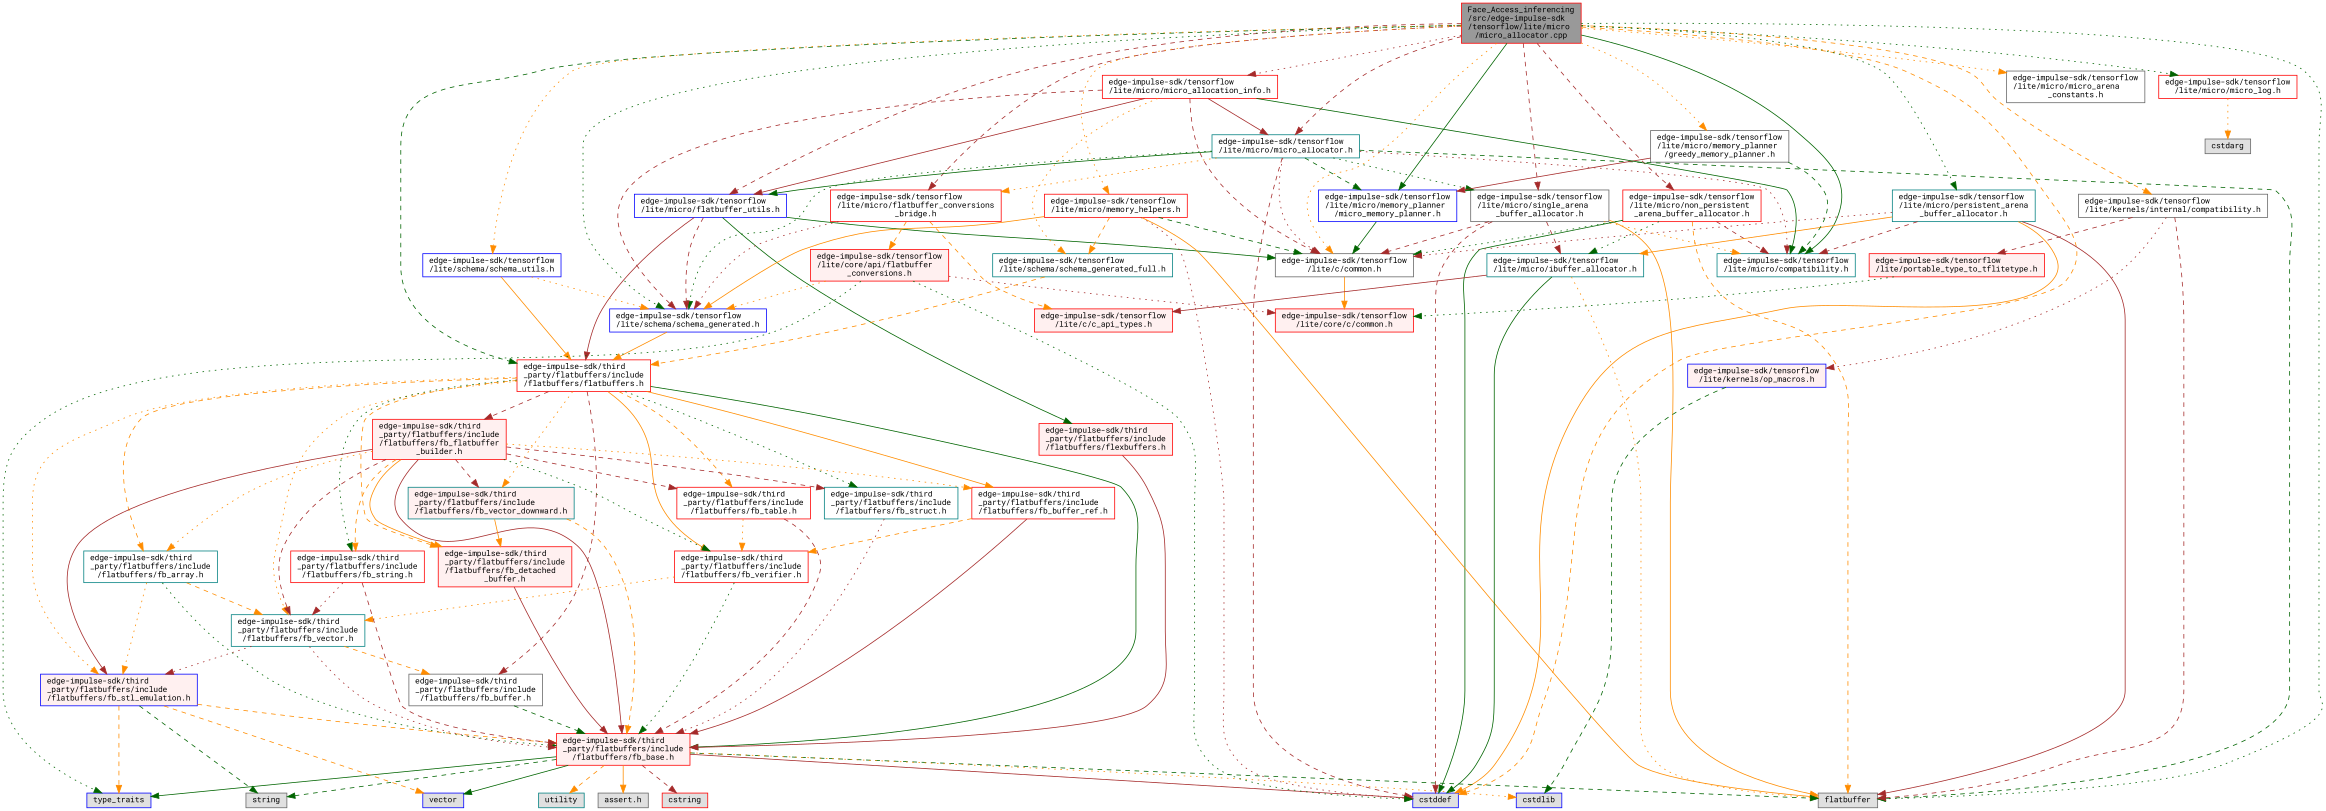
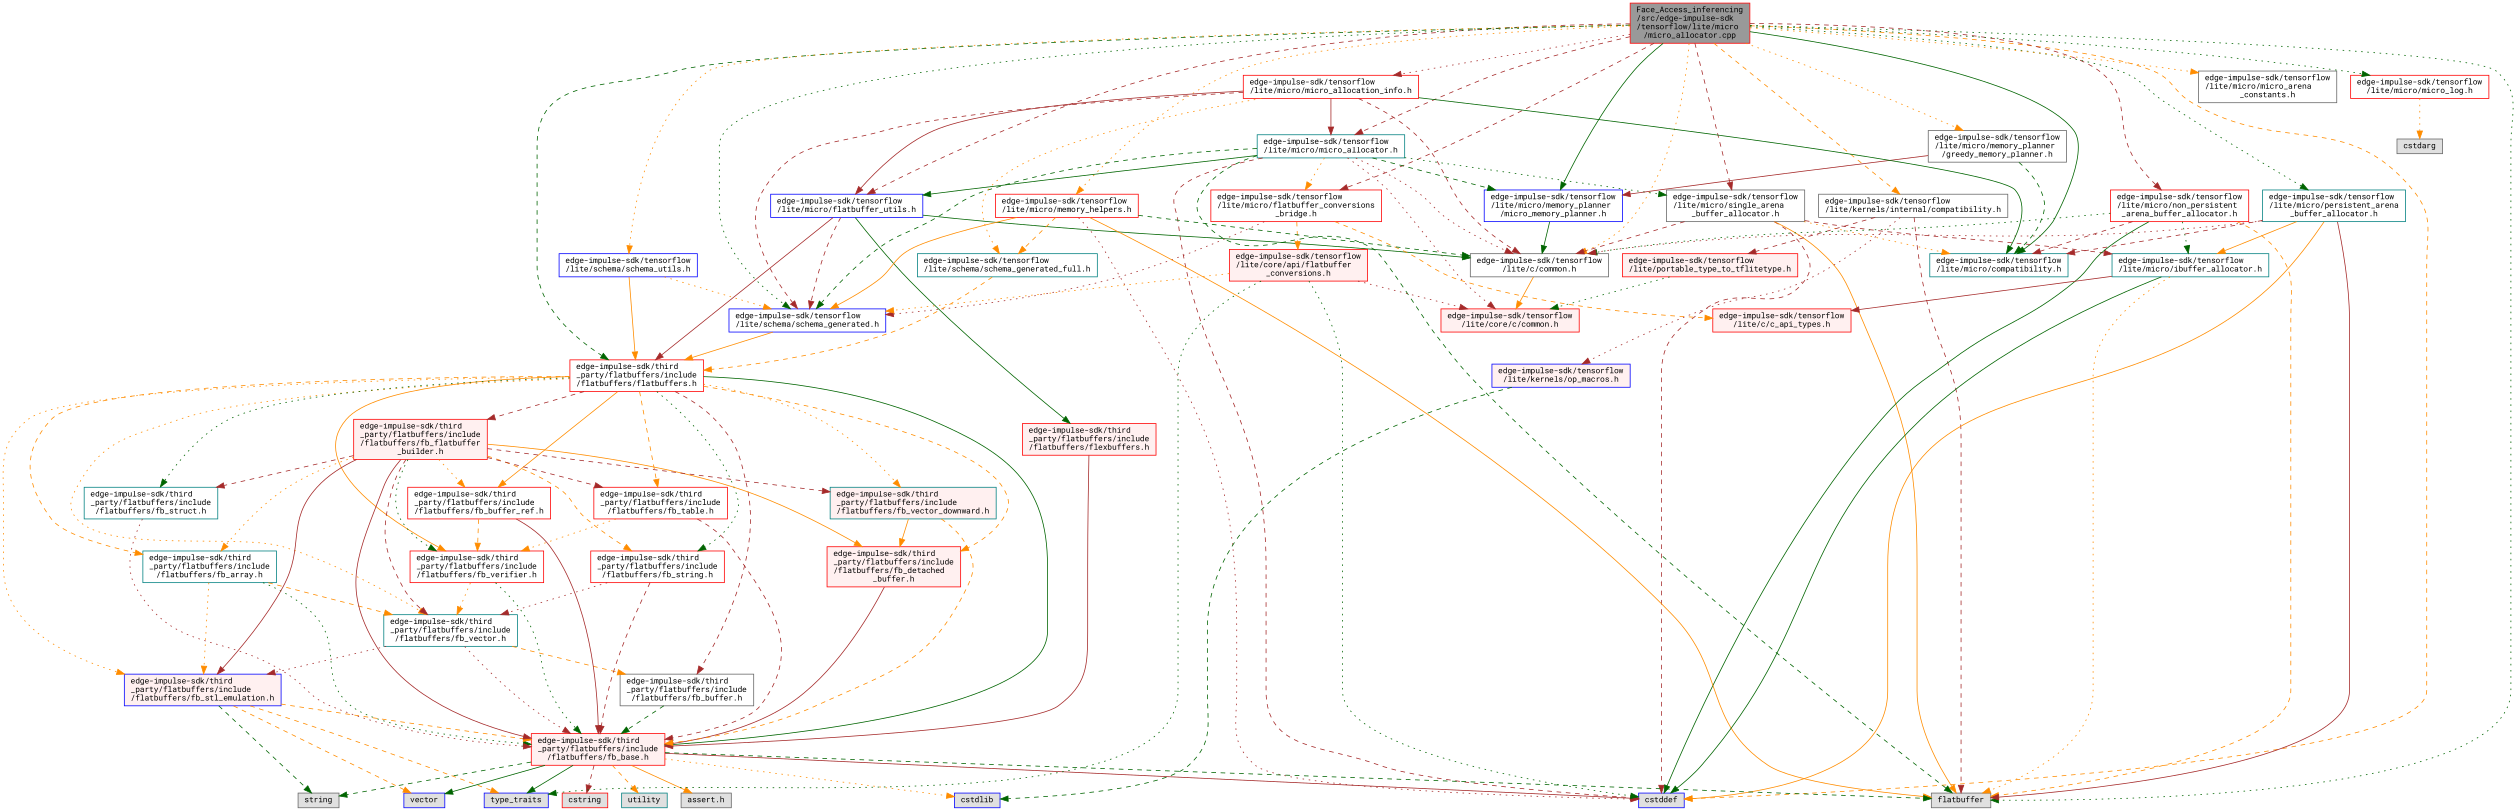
(1571, 166) -> (1420, 229)
(812, 199) -> (1045, 175)
